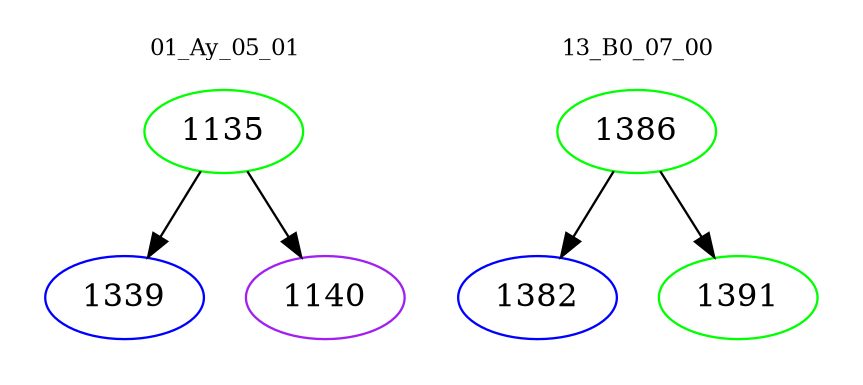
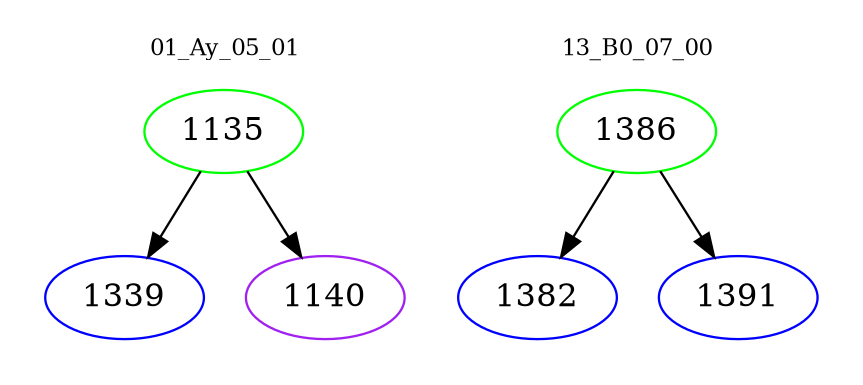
(738, 298) -> (738, 298)
